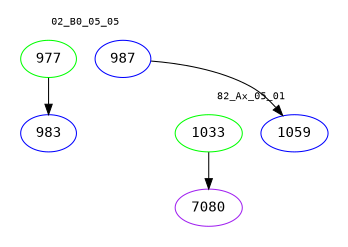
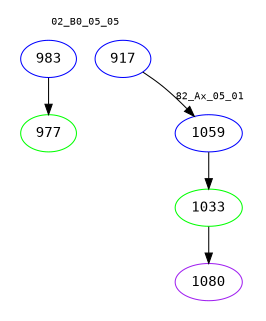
(123, 59) -> (123, 59)
(49, 91) -> (49, 91)
none -> (209, 165)
(209, 208) -> (209, 282)
